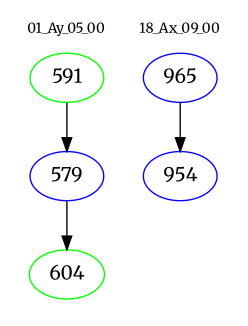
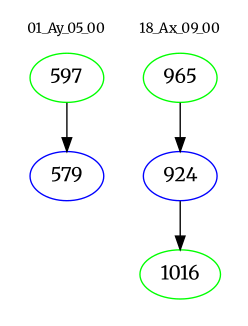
(67, 78) -> (67, 78)
(180, 78) -> (180, 78)
(180, 176) -> (180, 176)
(67, 274) -> none
none -> (180, 274)
